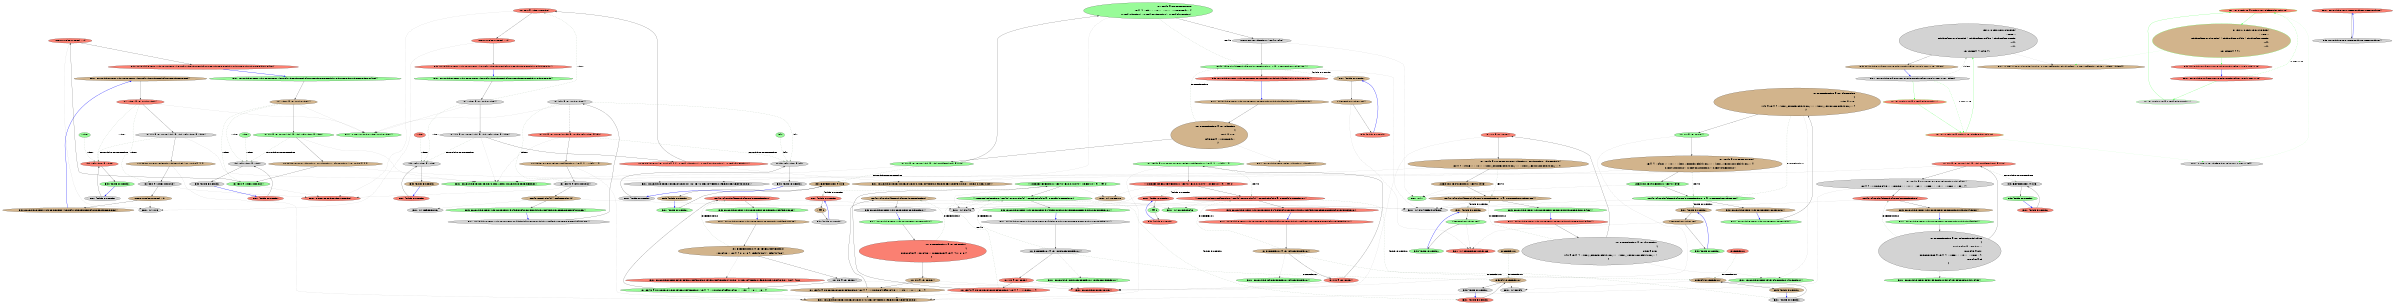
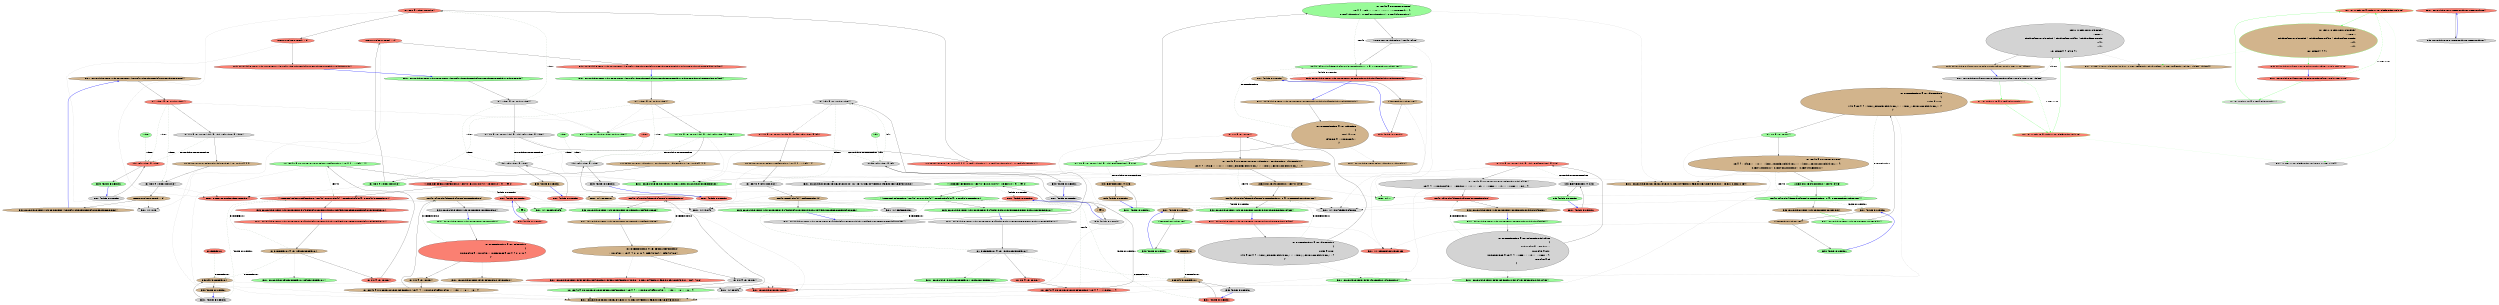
(710, 108) -> (883, 124)
(1758, 215) -> (1829, 215)
none -> (482, 280)
